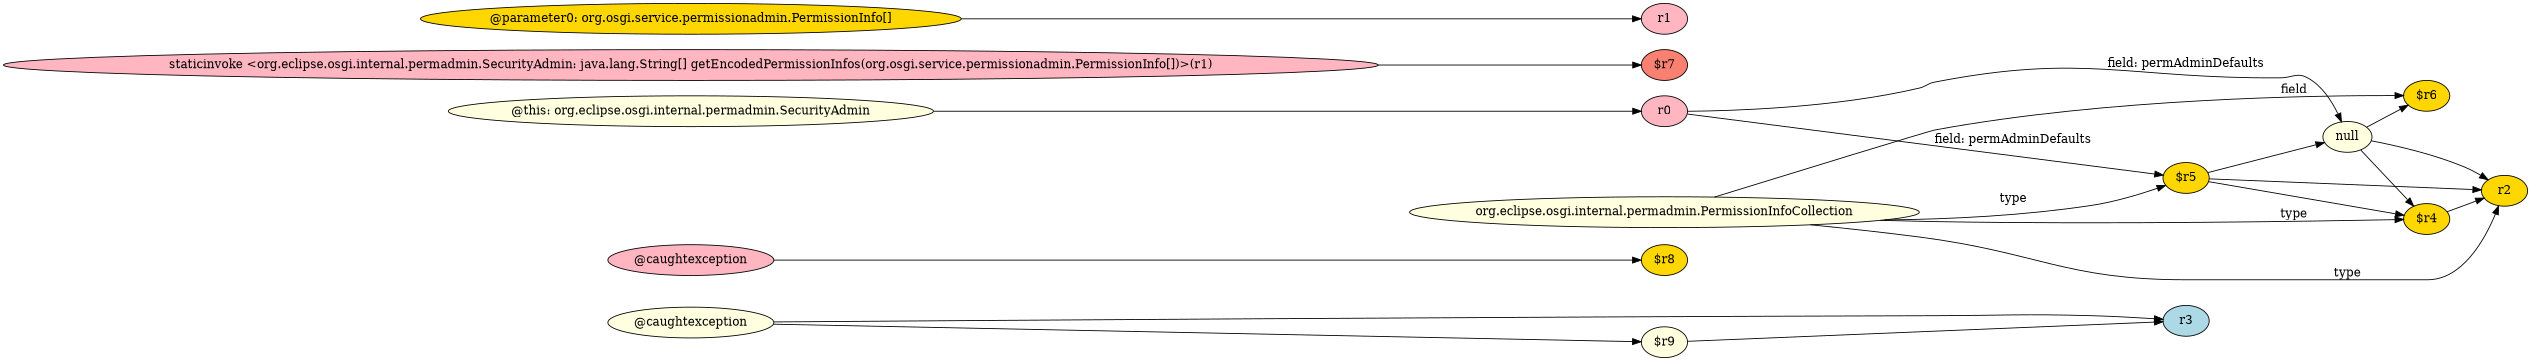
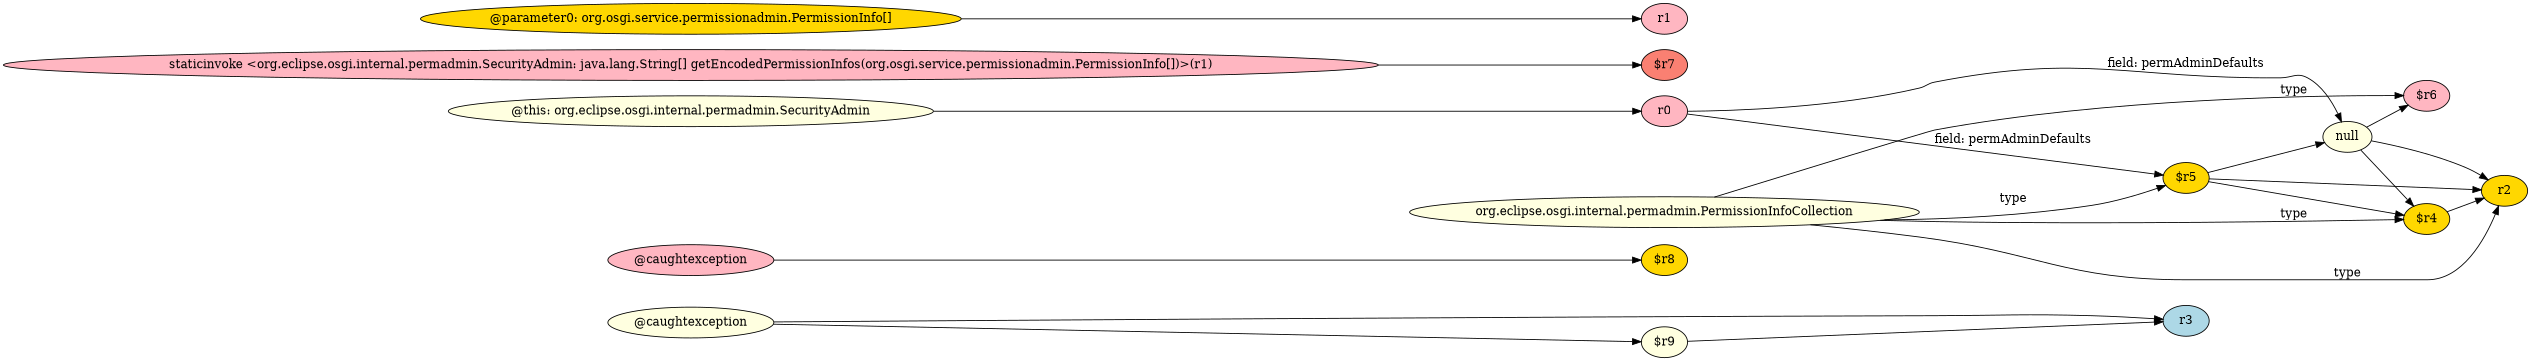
(2294, 90) -> (2294, 90)
(2427, 96) -> (2427, 96)
